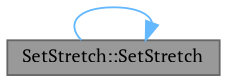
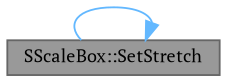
(113, 58) -> (113, 58)
